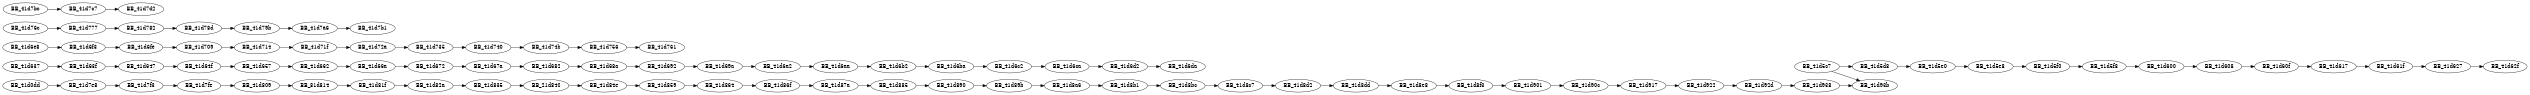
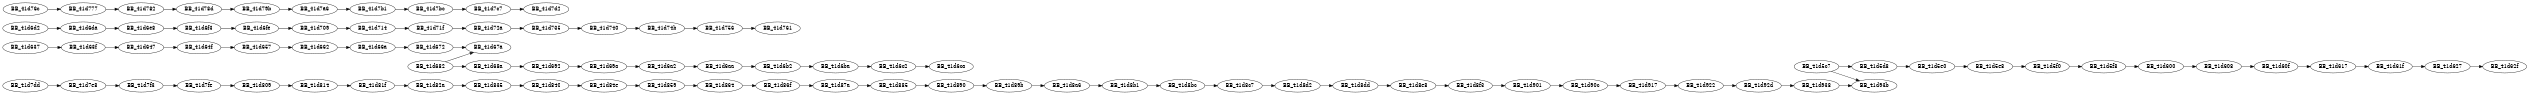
none -> (400, 9)
none -> (110, 28)
(515, 67) -> (458, 58)
(1094, 67) -> none
(25, 86) -> (25, 86)
(315, 86) -> (315, 86)
(546, 86) -> (546, 86)
